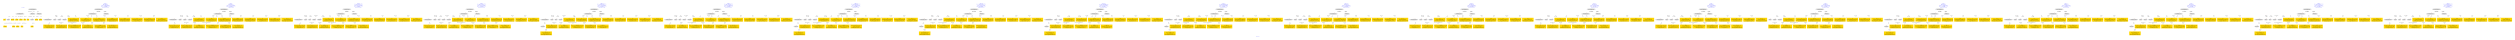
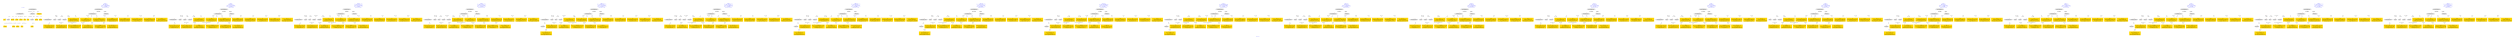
(39, 14) -> (39, 14)
